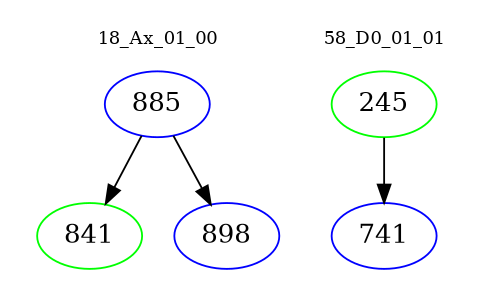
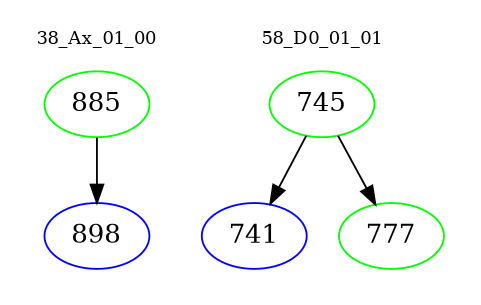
(158, 39) -> (97, 39)
(157, 104) -> (97, 104)
(384, 104) -> (322, 104)
(90, 236) -> none
none -> (391, 236)
